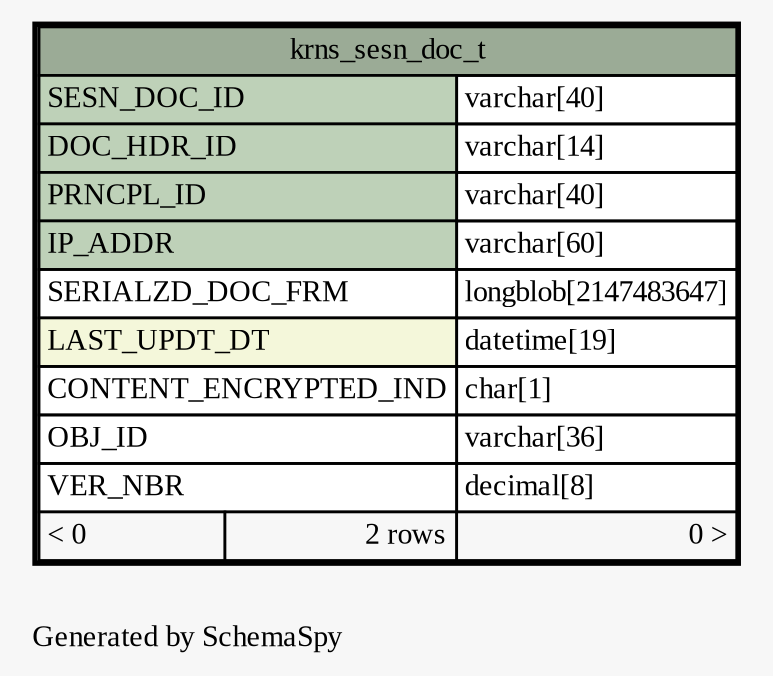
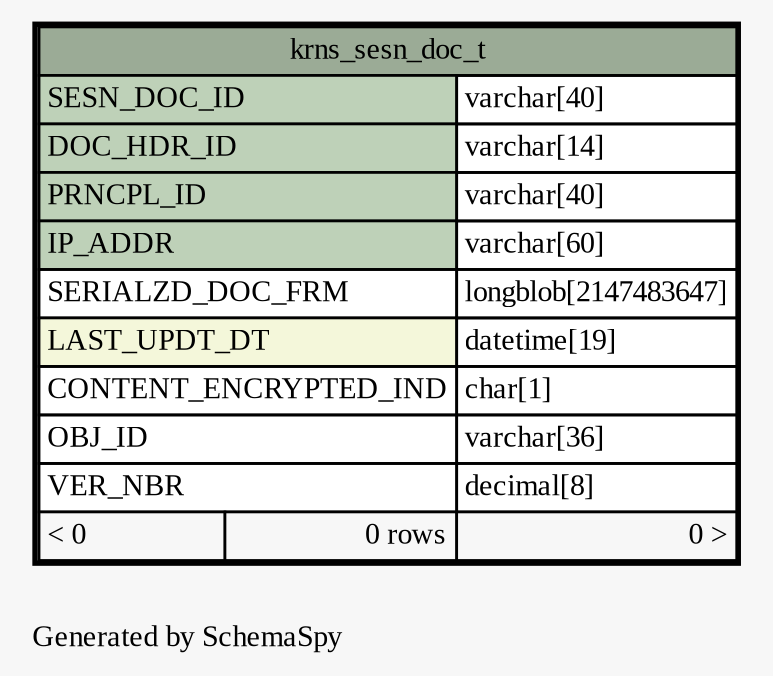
(407, 535) -> (407, 535)
